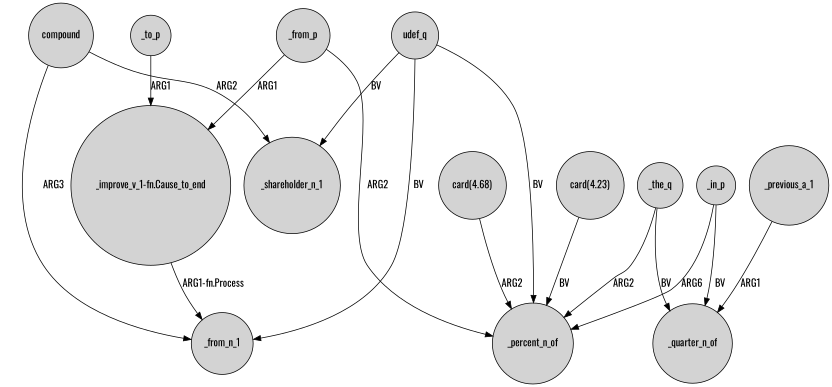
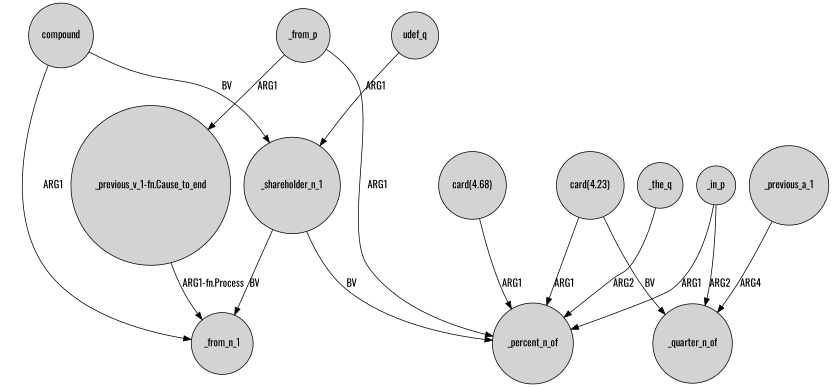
(151, 35) -> none
(227, 87) -> (227, 87)
(376, 87) -> (376, 87)
(525, 150) -> (379, 310)
(54, 185) -> (54, 185)
(151, 185) -> (151, 185)
(378, 185) -> (378, 185)
(400, 240) -> (255, 269)
(656, 257) -> (626, 260)
(512, 284) -> (512, 284)
(565, 284) -> (565, 284)
(692, 284) -> (692, 284)
(720, 284) -> (720, 284)
(751, 284) -> (751, 284)
